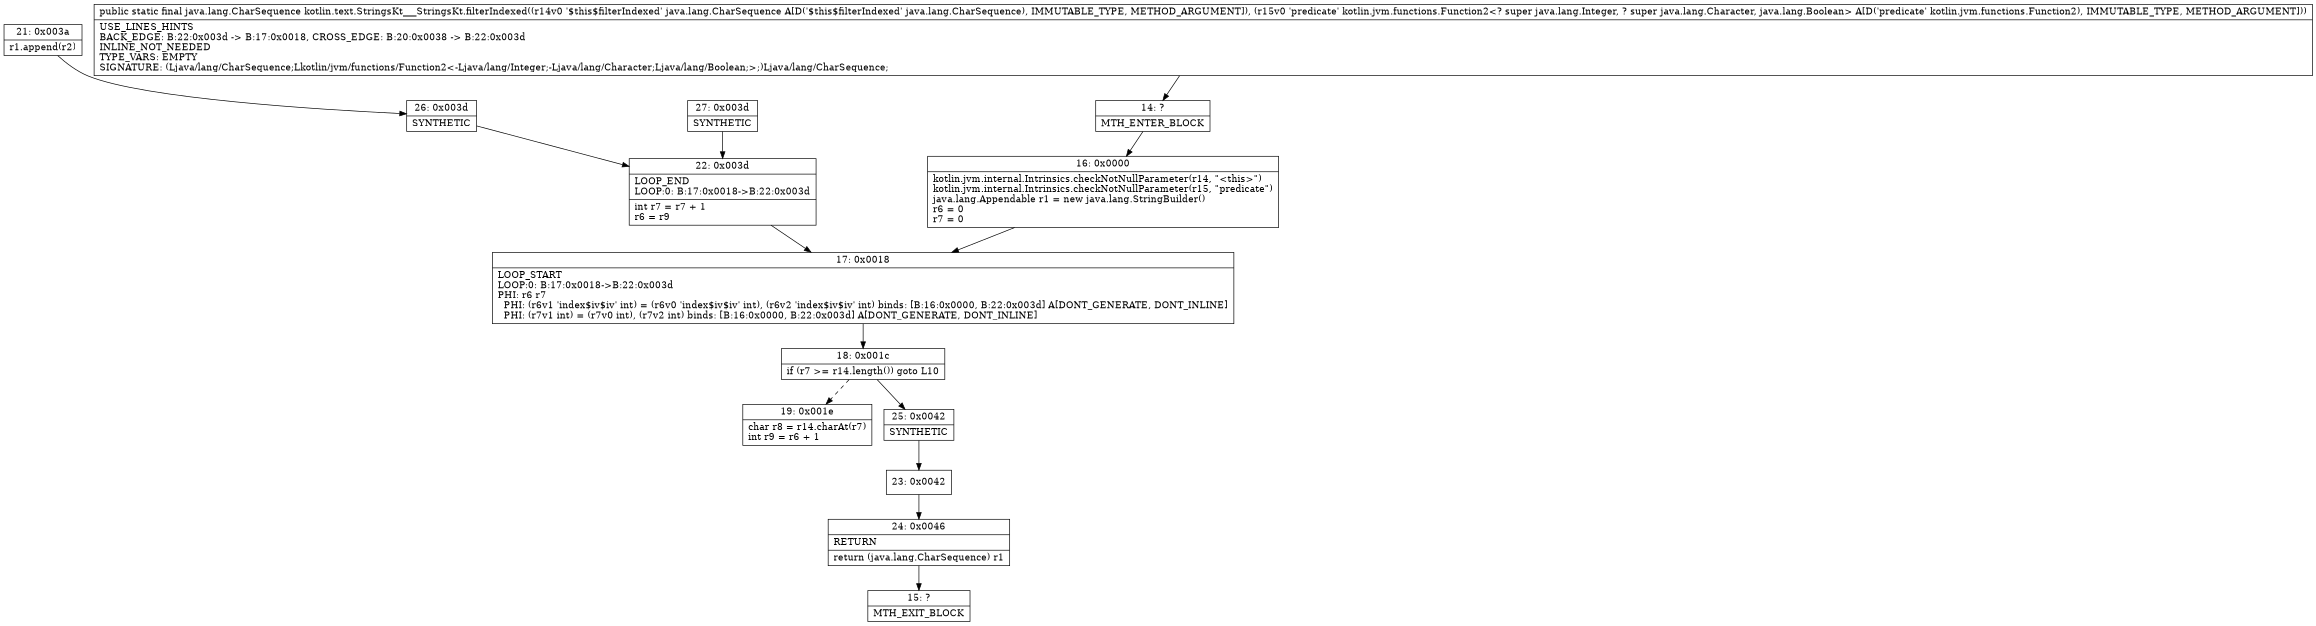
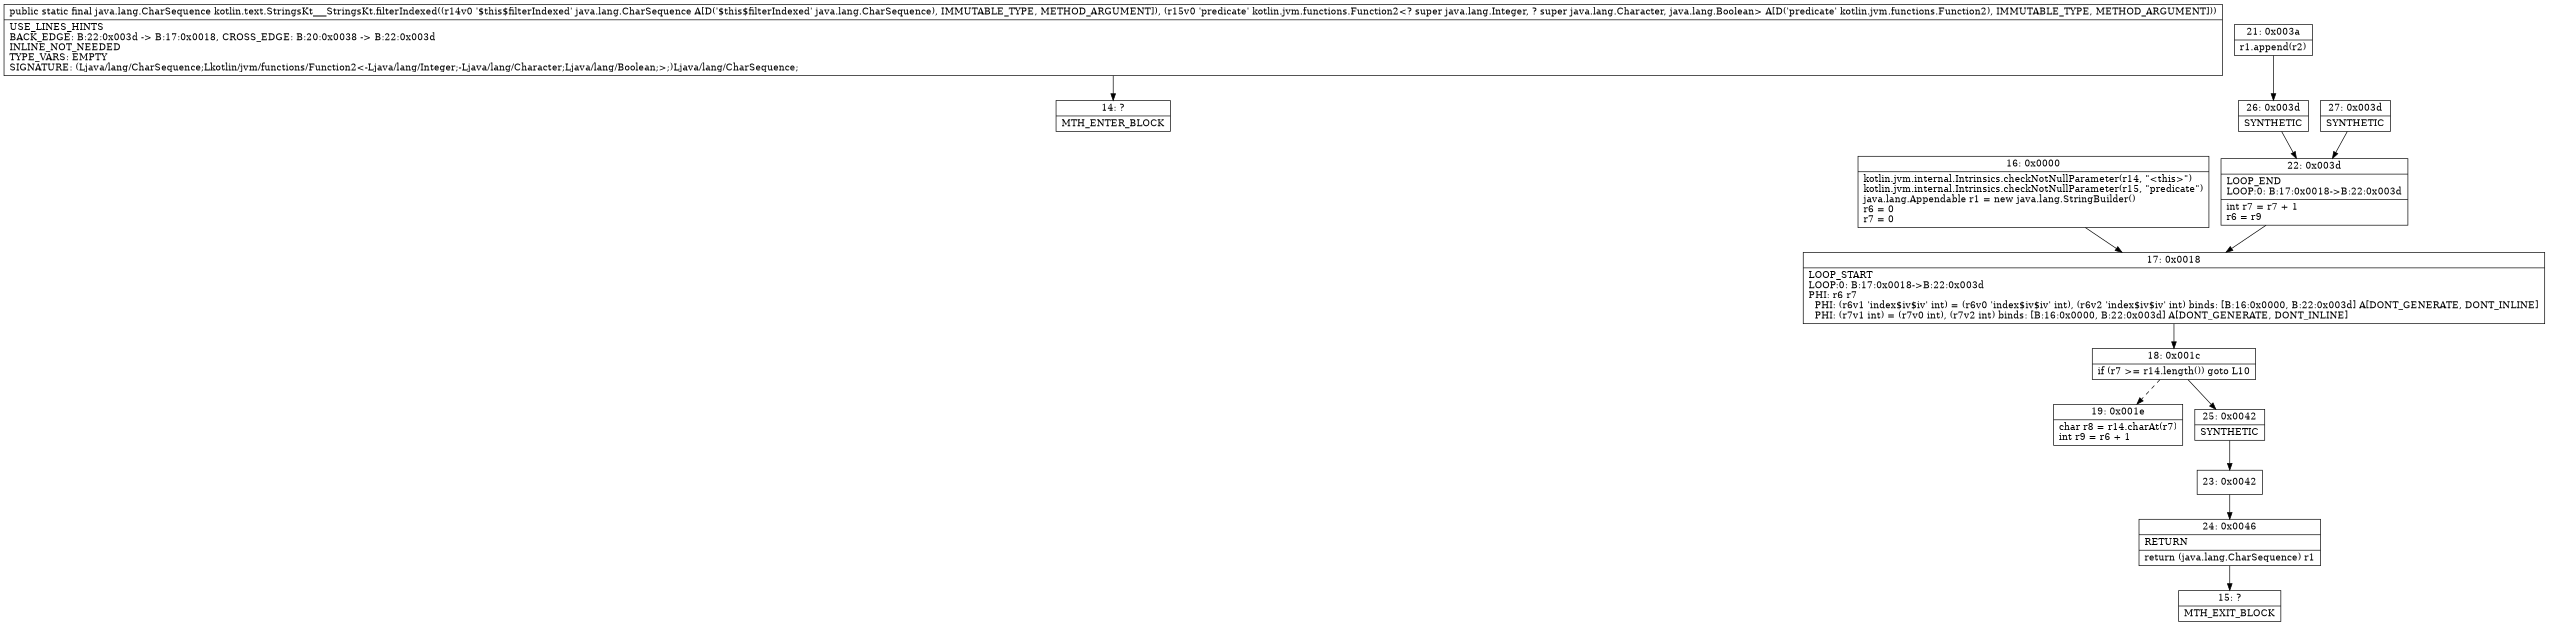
(1137, 141) -> none
